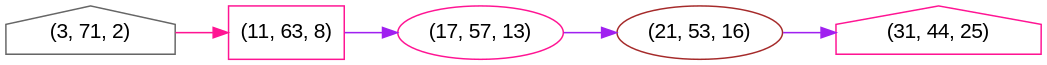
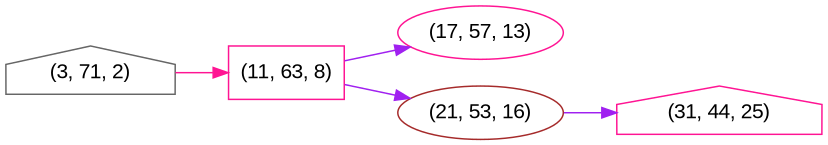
(583, 33) -> (370, 90)
